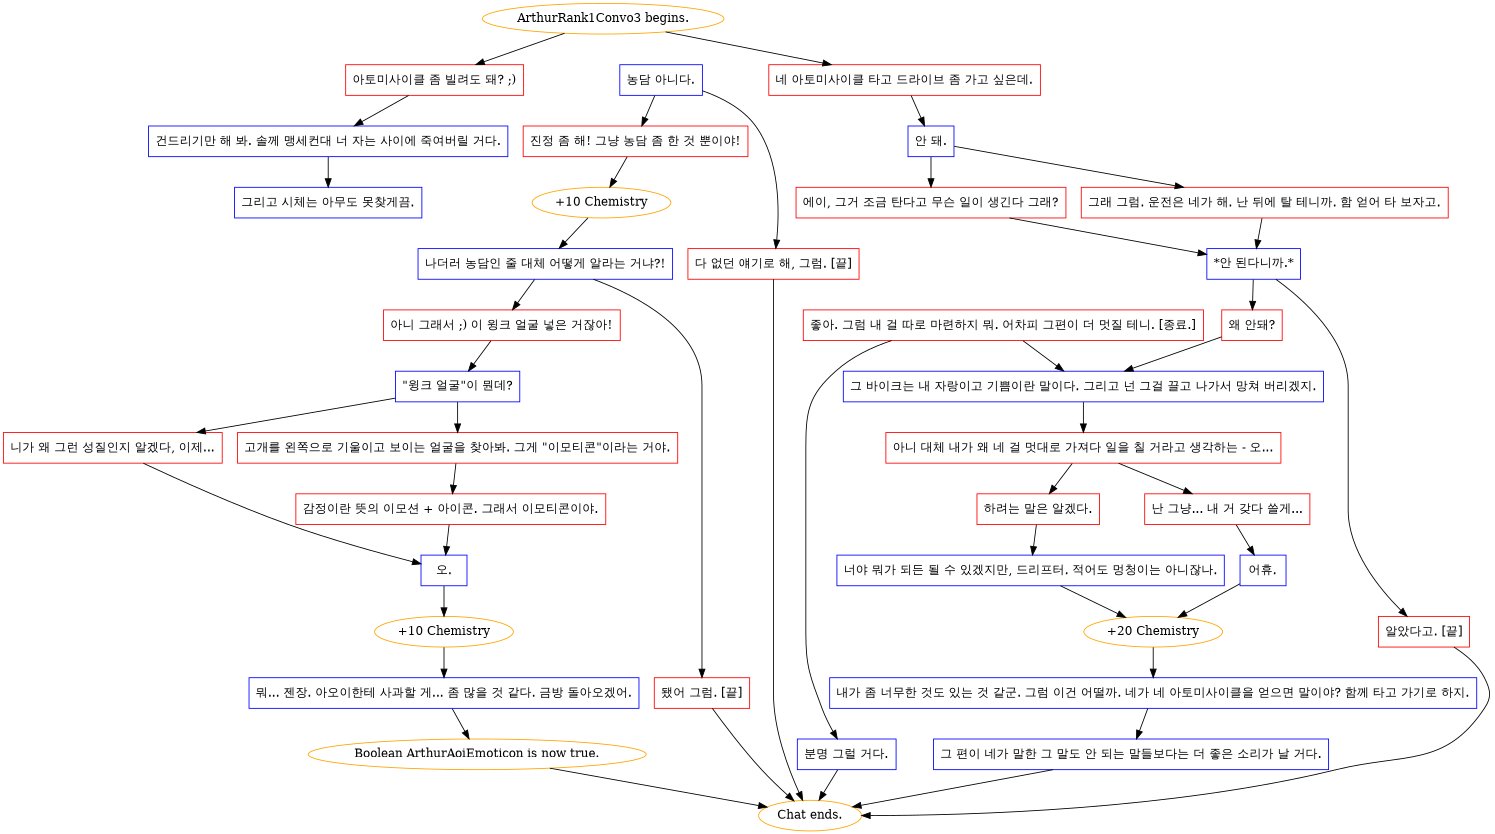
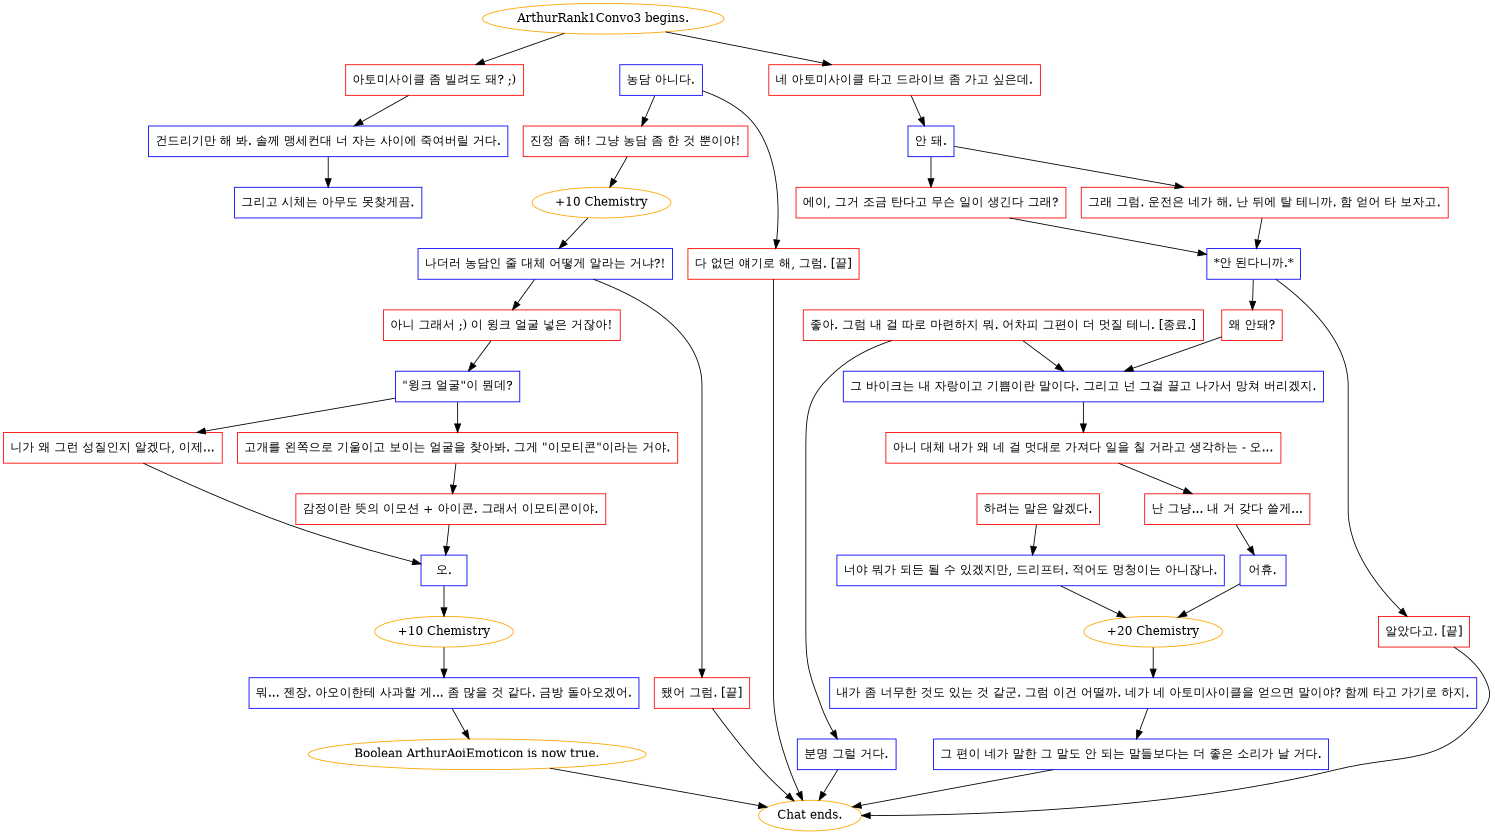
(1063, 475) -> none
